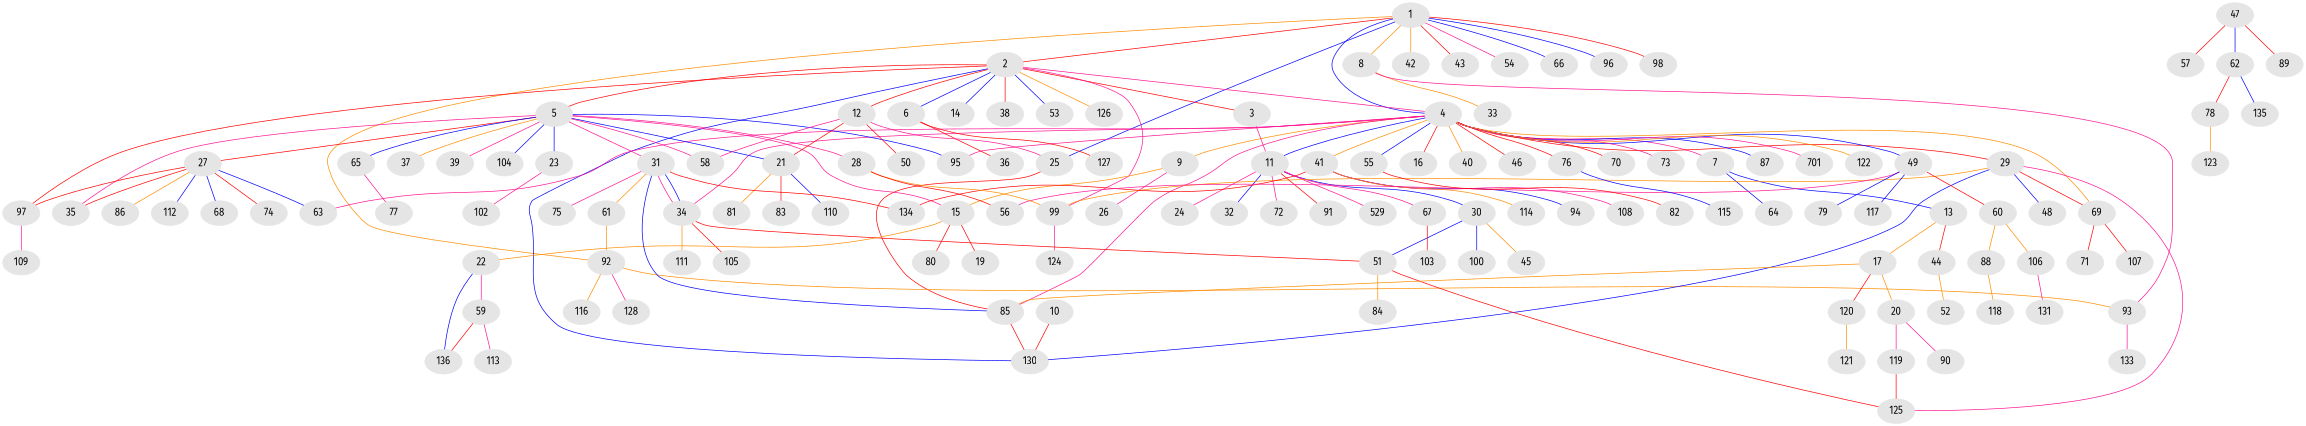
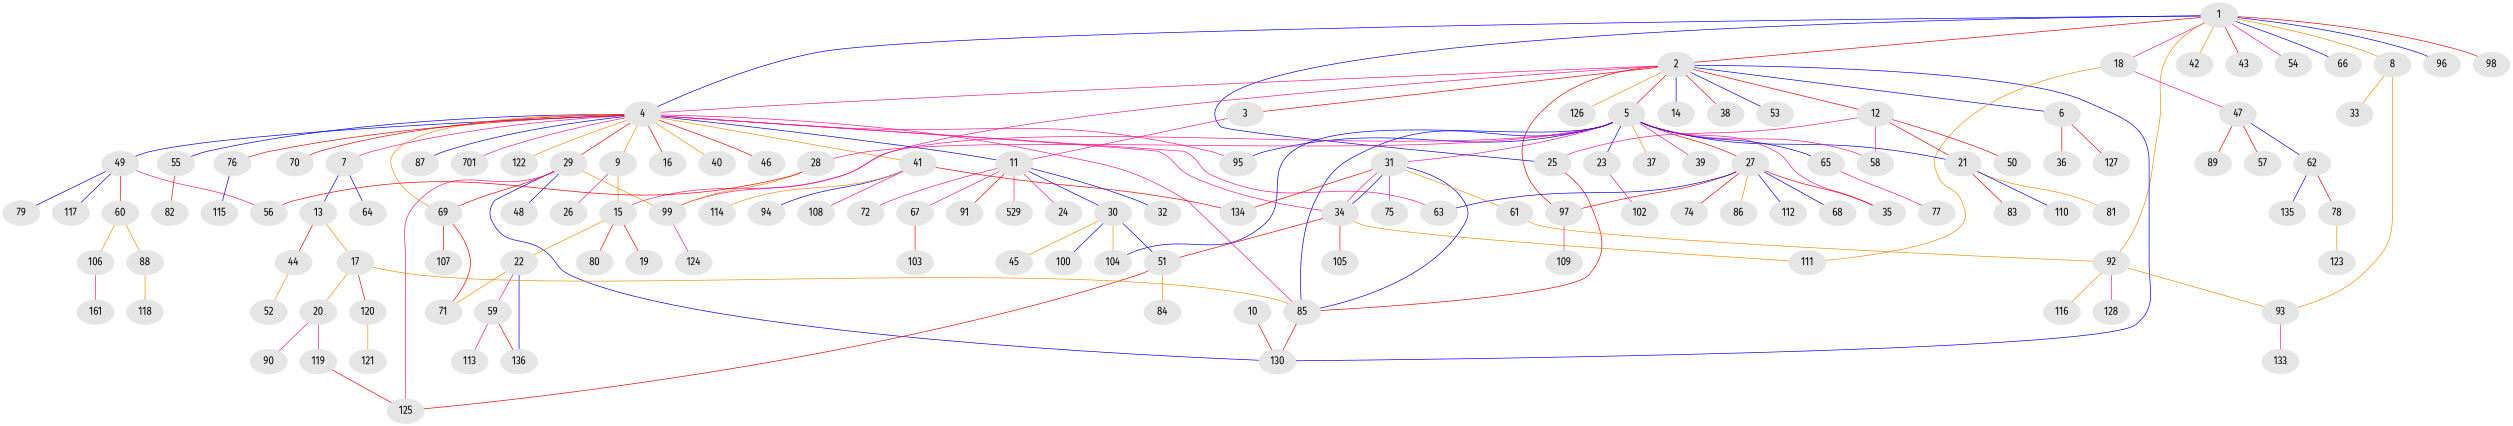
none -> (2119, 65)
(1855, 98) -> (2392, 217)
none -> (1362, 152)
(1666, 164) -> none
none -> (1113, 238)
none -> (481, 287)
(2045, 312) -> (96, 312)
